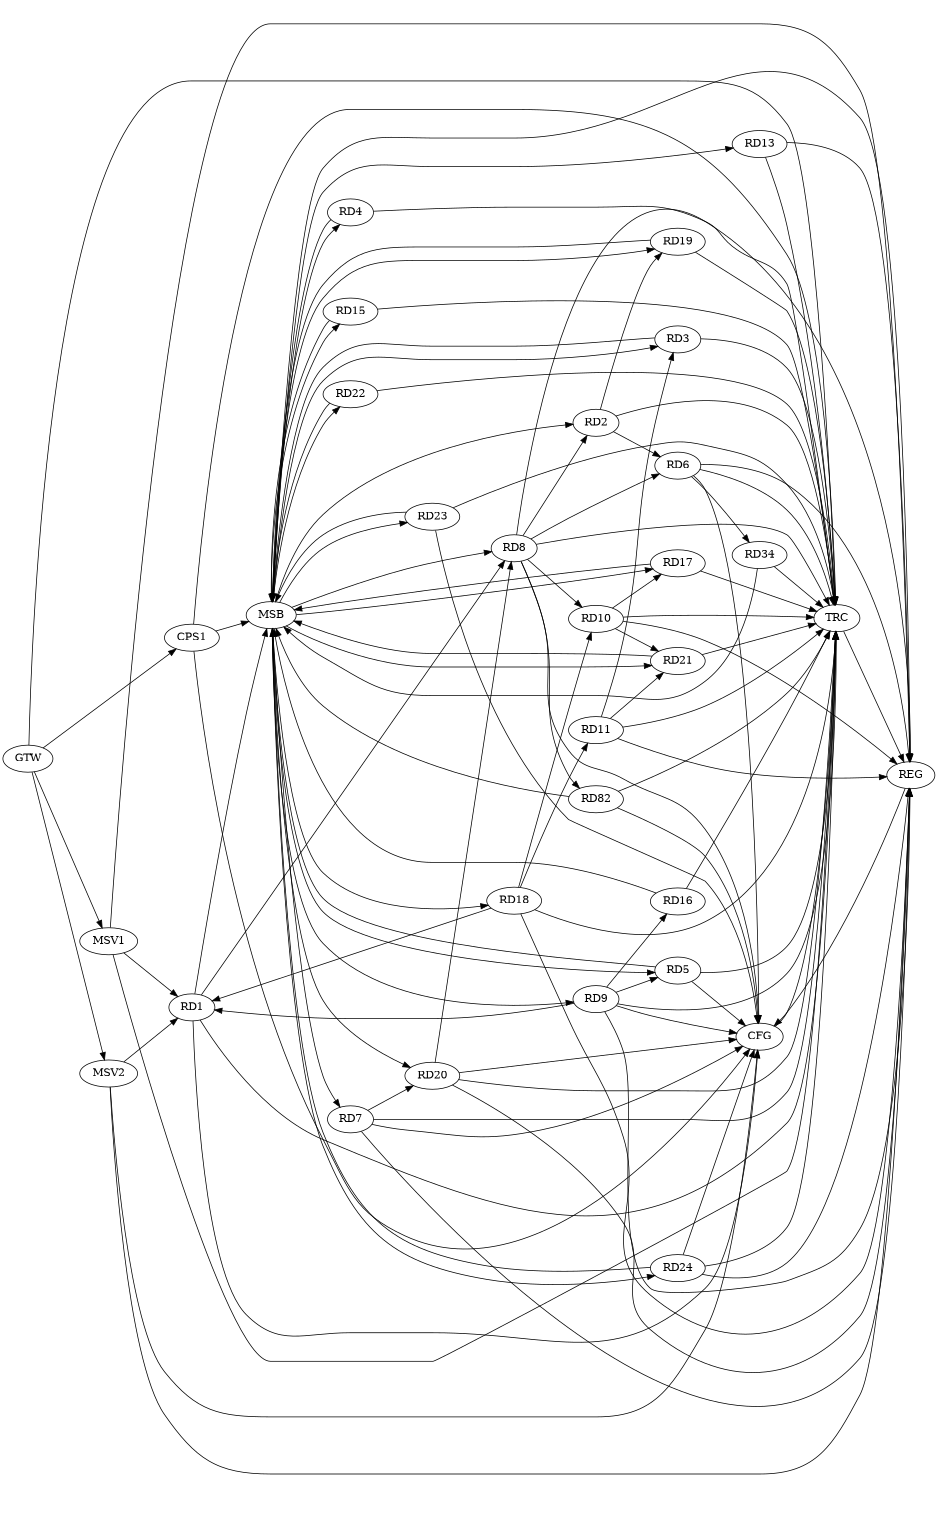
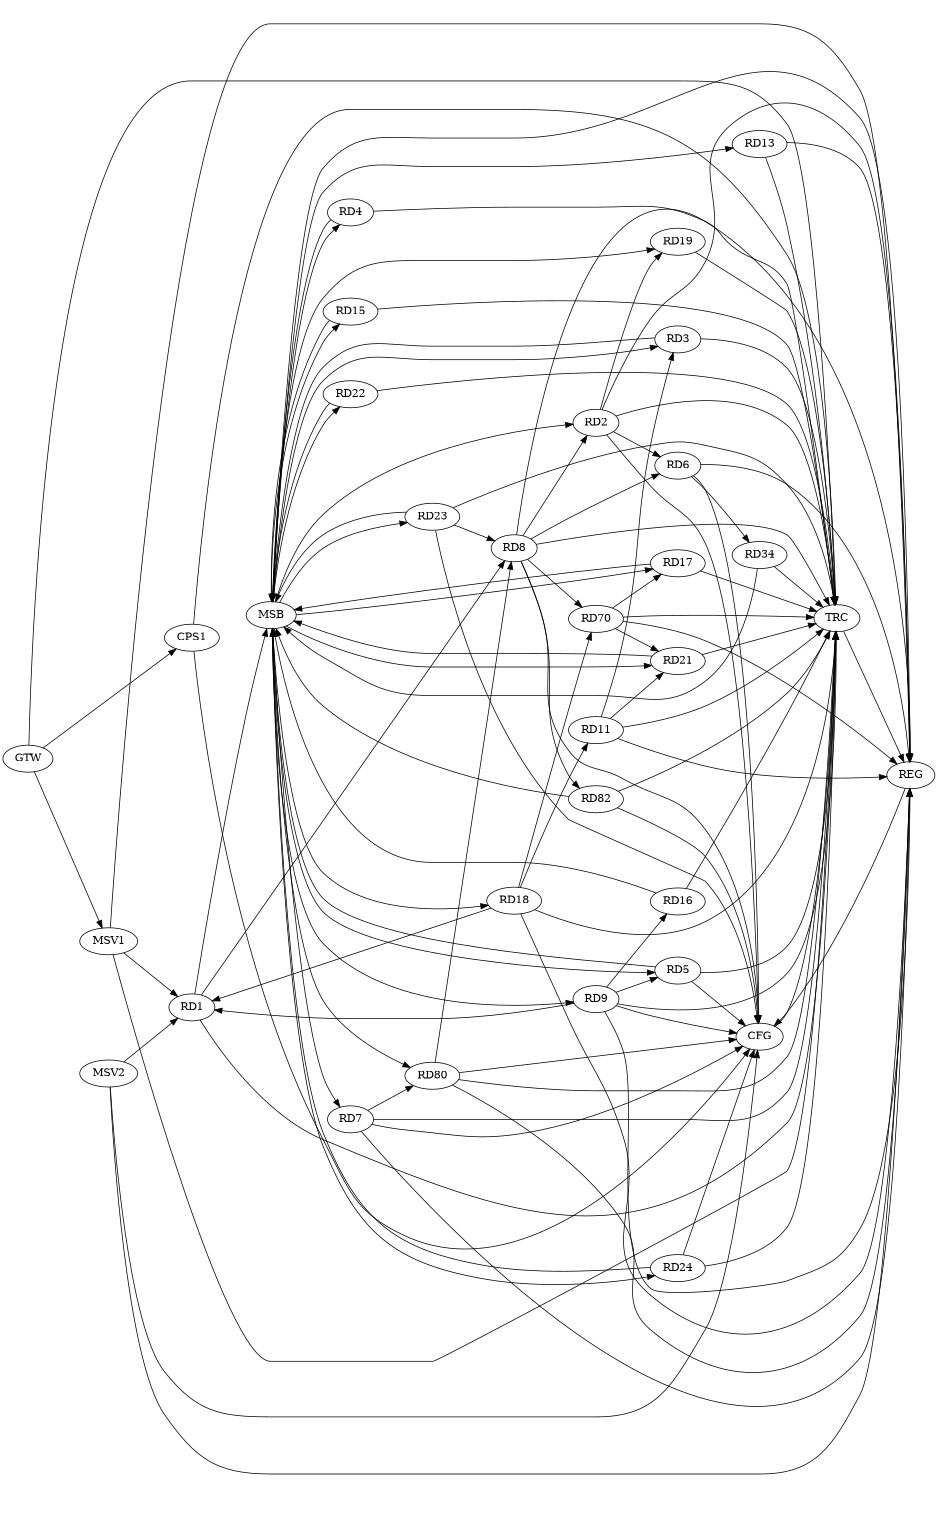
(331, 276) -> none
(788, 511) -> none
(386, 575) -> (471, 532)
(596, 619) -> (596, 619)
(229, 627) -> none
(67, 912) -> none
(432, 1076) -> (432, 1076)
(863, 1080) -> (873, 184)
(449, 1333) -> (738, 704)
